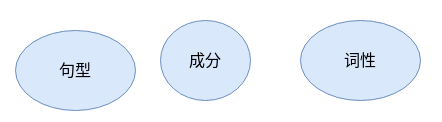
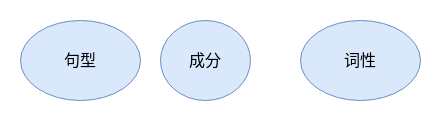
(76, 71) -> (81, 61)
